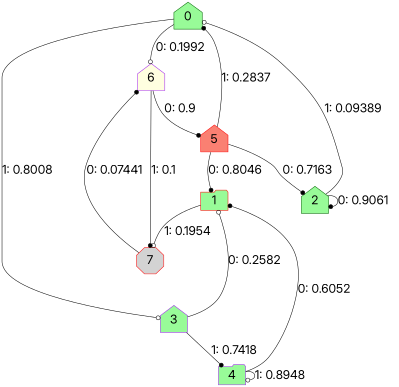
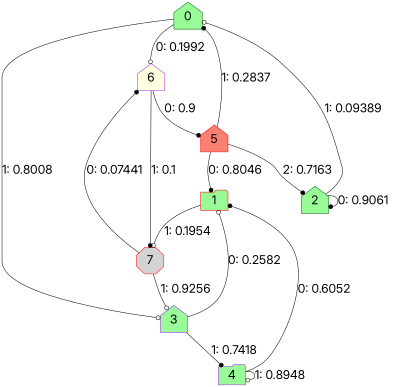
(312, 171) -> (312, 171)
none -> (158, 290)
